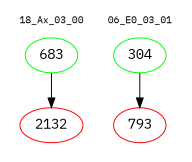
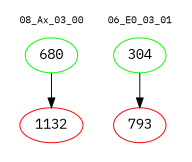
(52, 21) -> (52, 21)
(51, 55) -> (51, 55)
(51, 125) -> (51, 125)
